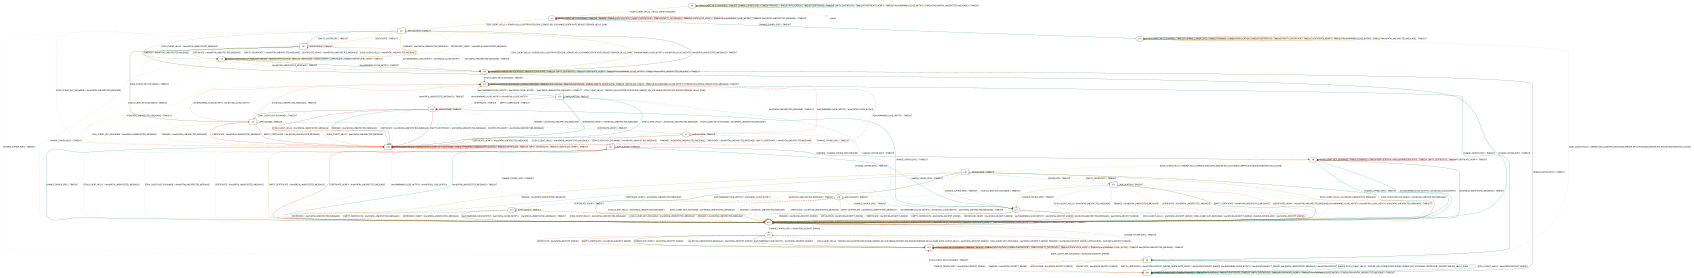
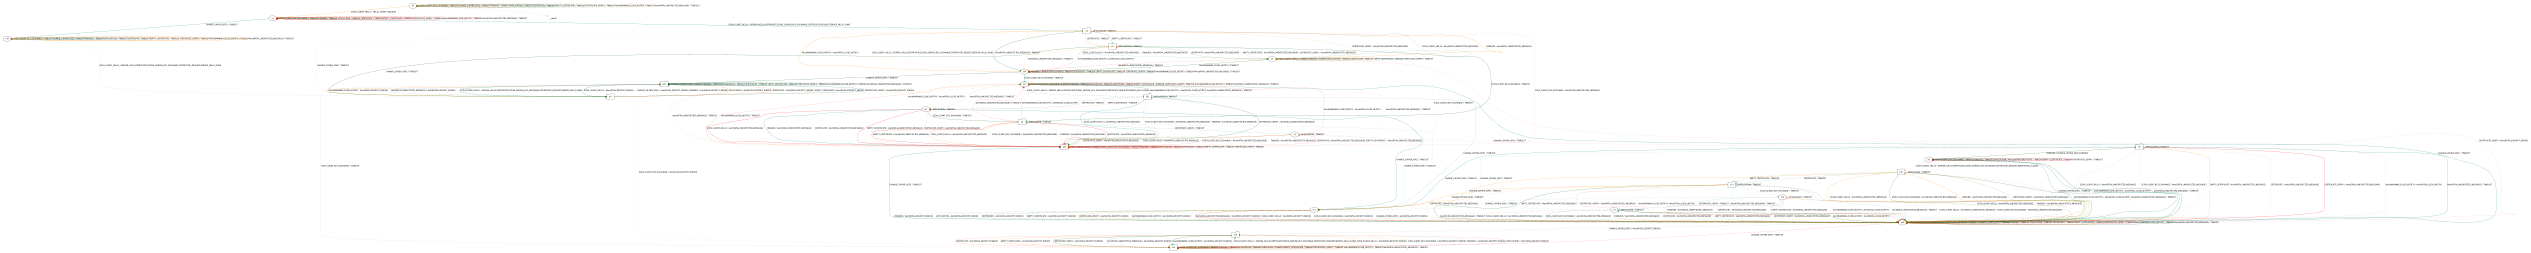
(477, 25) -> (679, 25)
(66, 141) -> (2504, 141)
(769, 235) -> (1236, 235)
(849, 245) -> (1215, 245)
(1038, 254) -> (826, 243)
